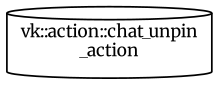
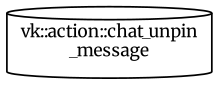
(109, 42) -> (109, 42)
